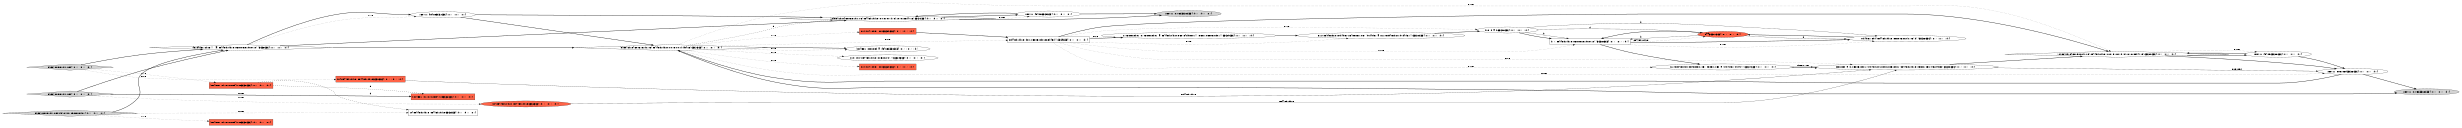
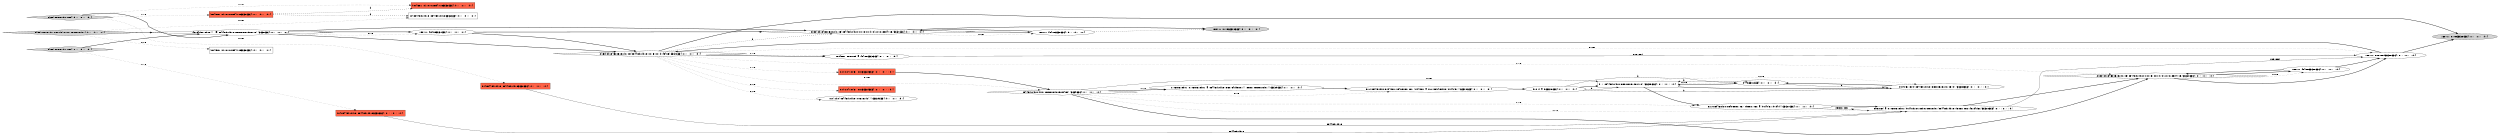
(1118, 14) -> (1148, 31)
(1269, 27) -> none
(1723, 34) -> (1761, 83)
(1049, 40) -> (1062, 92)
(1641, 40) -> (1684, 83)
(1322, 52) -> (1338, 80)
none -> (1632, 56)
(152, 75) -> (156, 16)
(260, 95) -> (248, 6)
(526, 104) -> (515, 86)
(241, 122) -> (241, 50)
